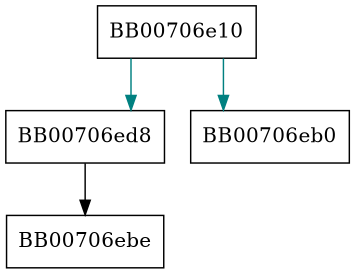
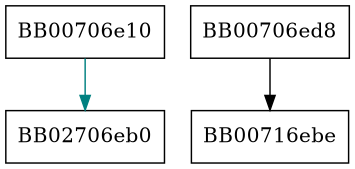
(131, 77) -> none
(270, 137) -> (85, 137)
(85, 242) -> (270, 137)
